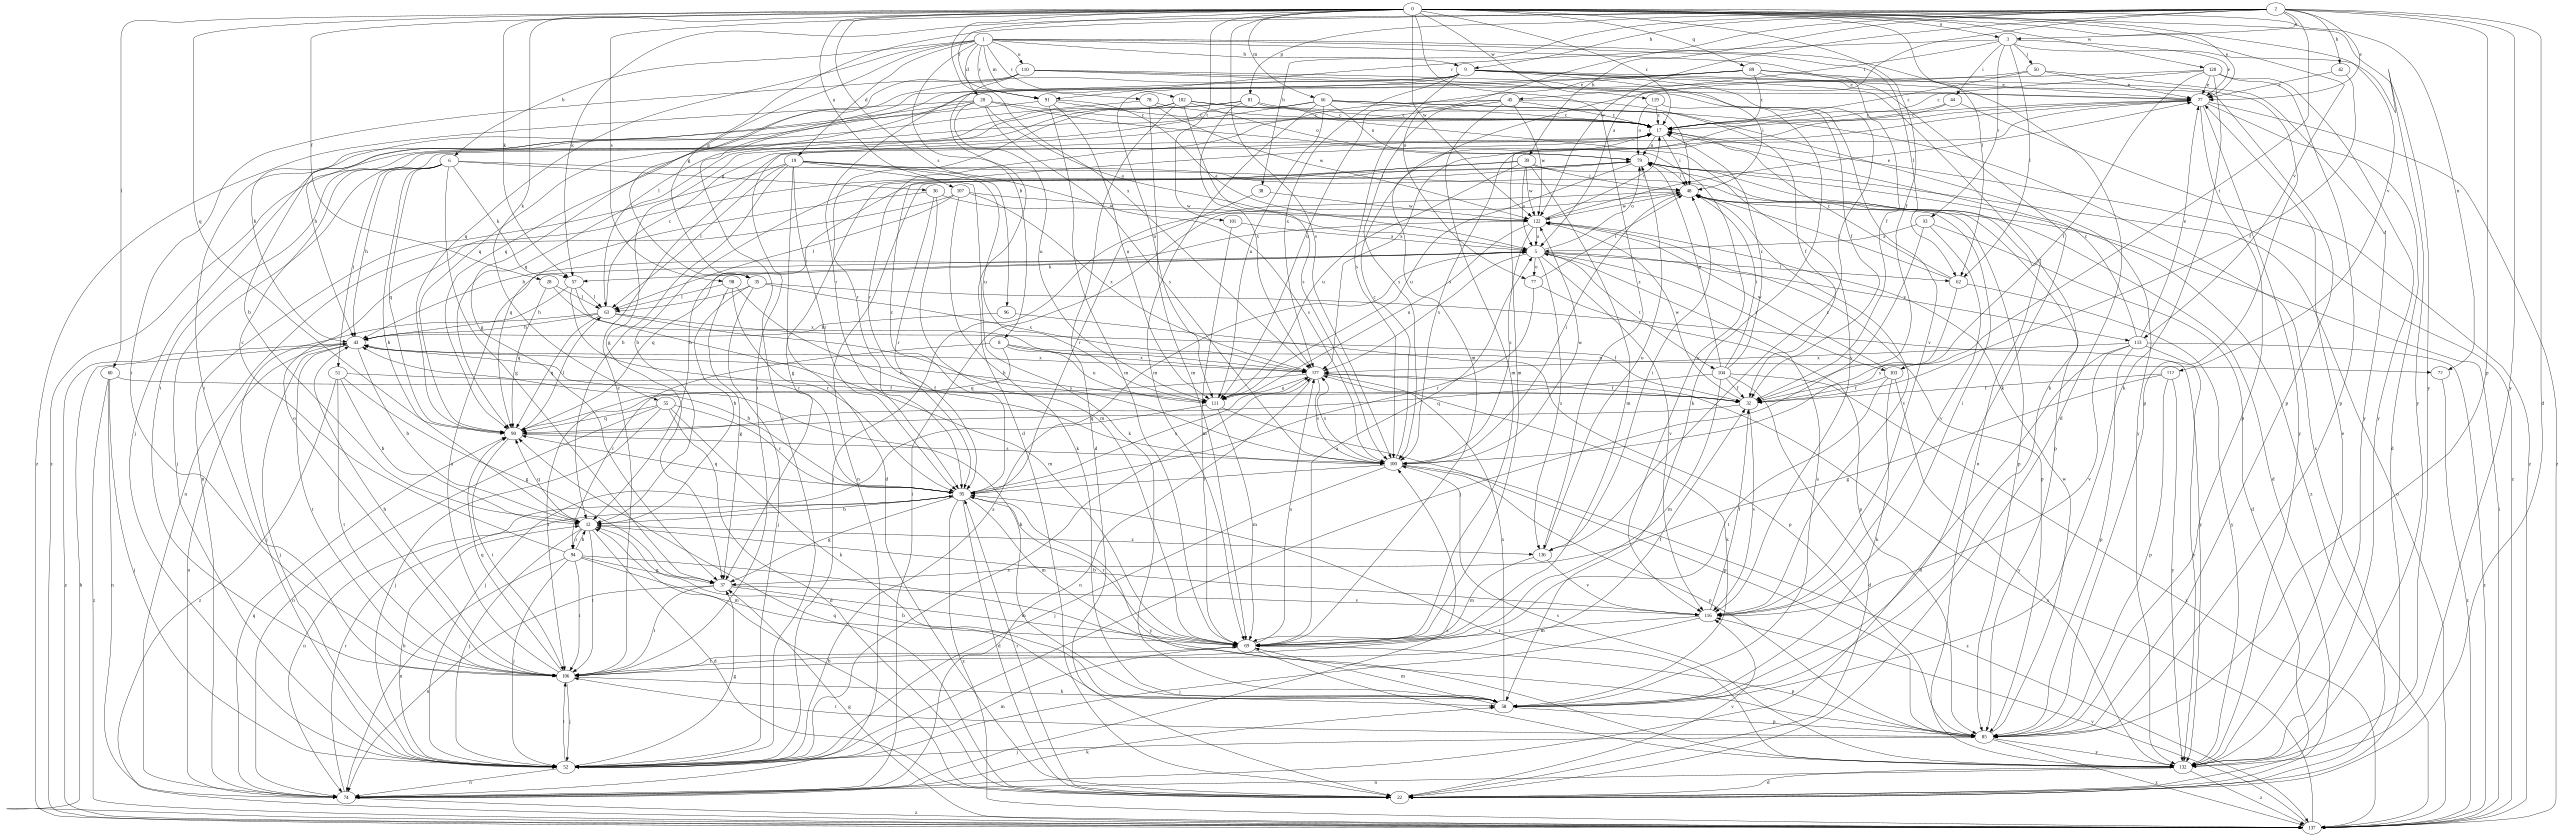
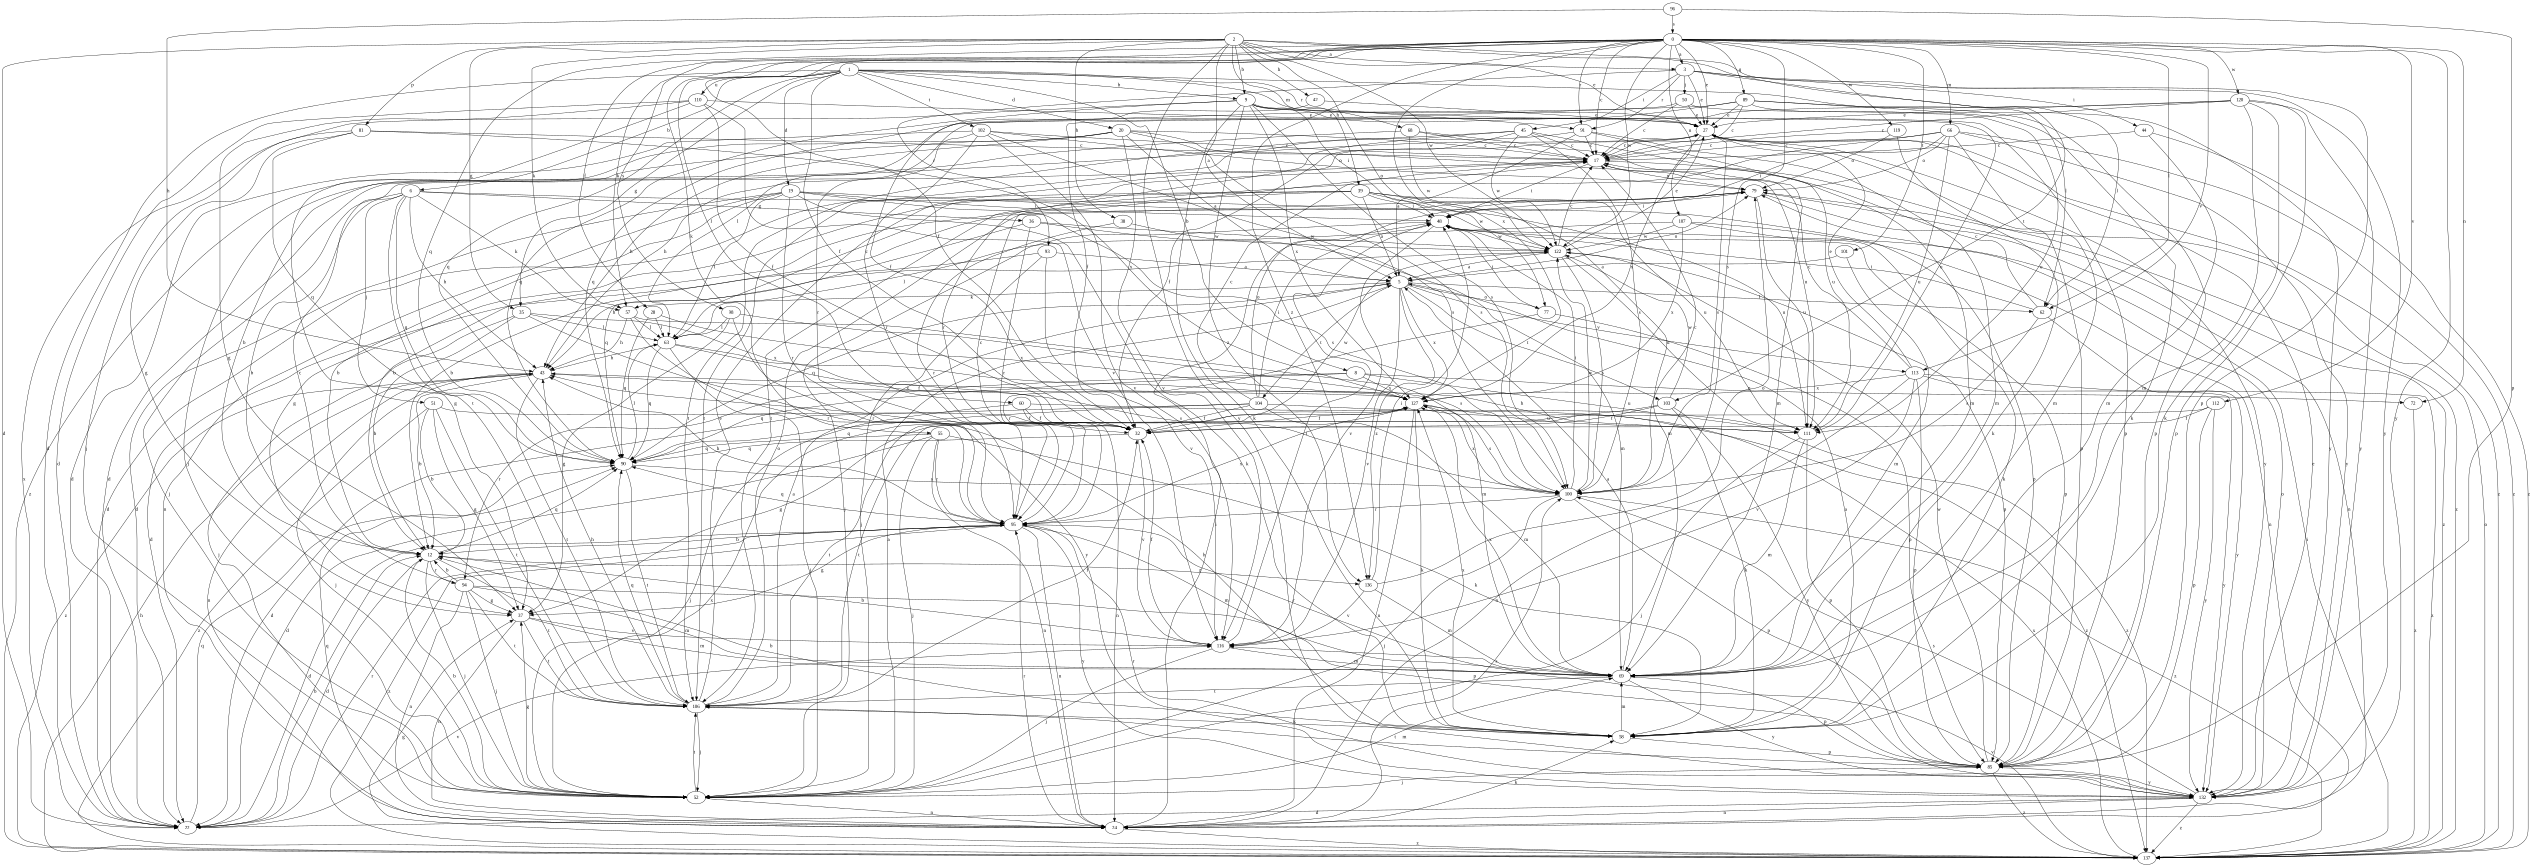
(850, 26) -> (1673, 22)
(1149, 100) -> (1410, 130)
(346, 798) -> (1115, 828)
